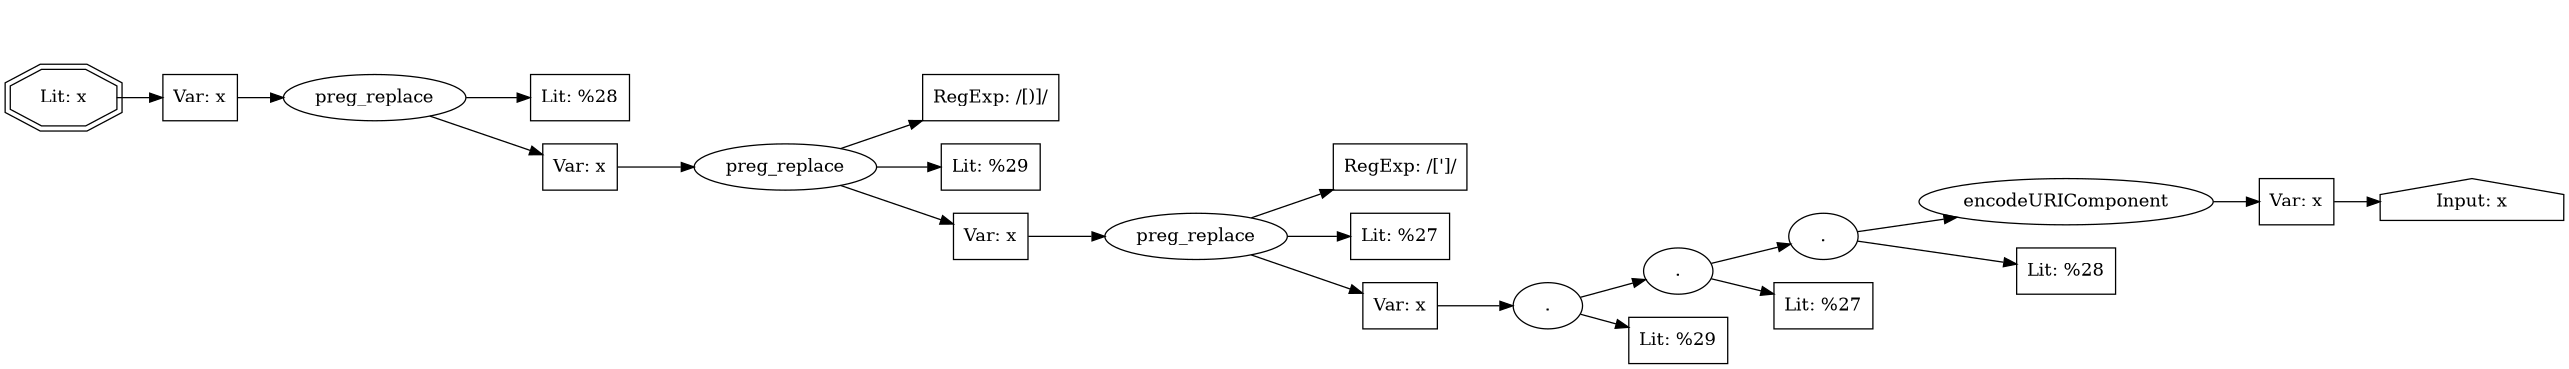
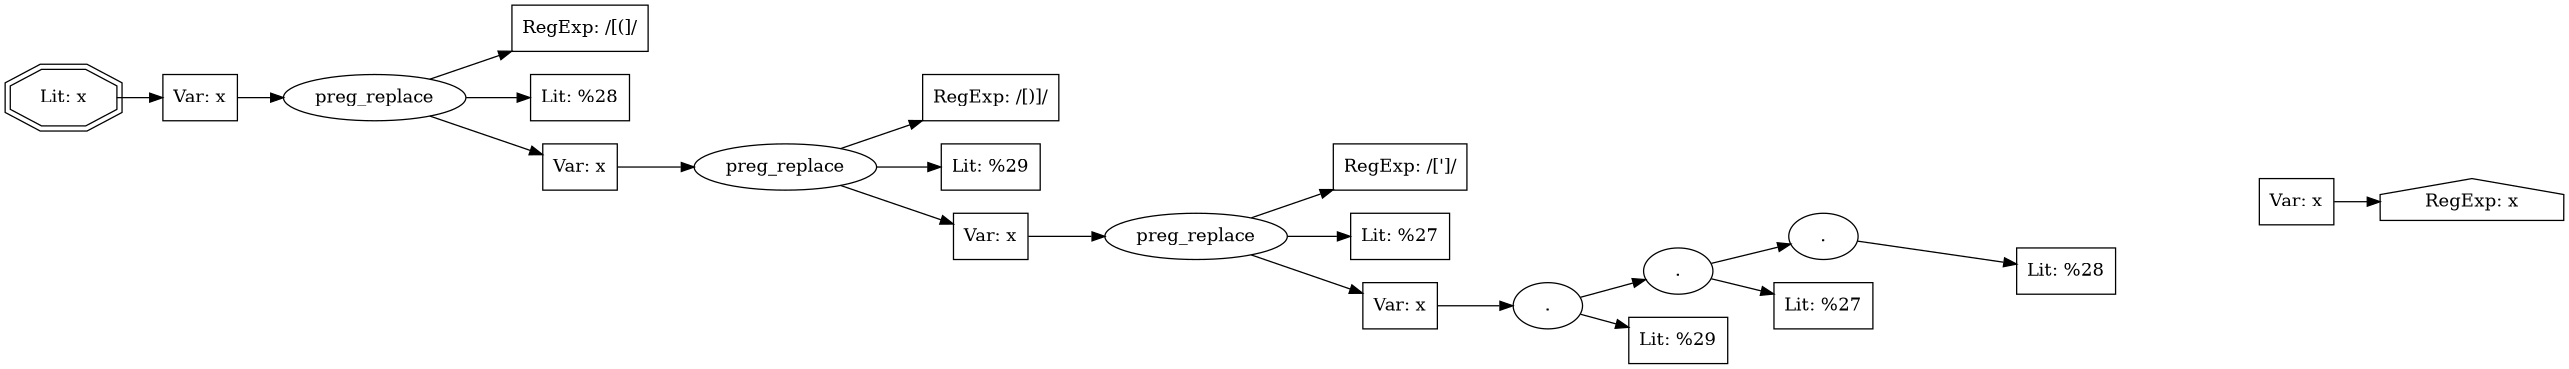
none -> (580, 28)
(2066, 202) -> none
(2472, 202) -> (2472, 202)
